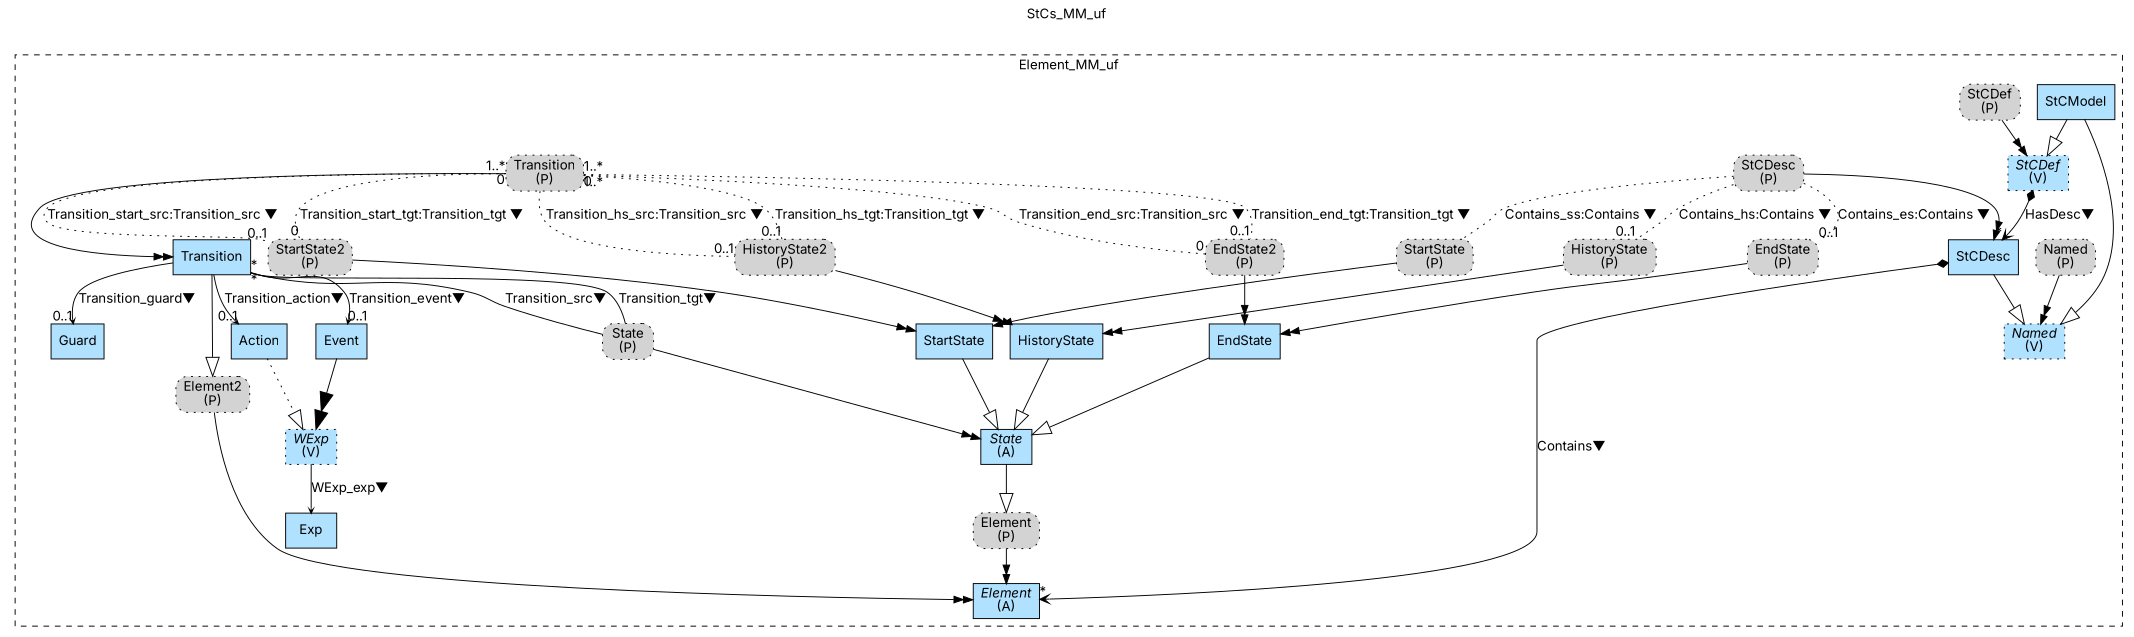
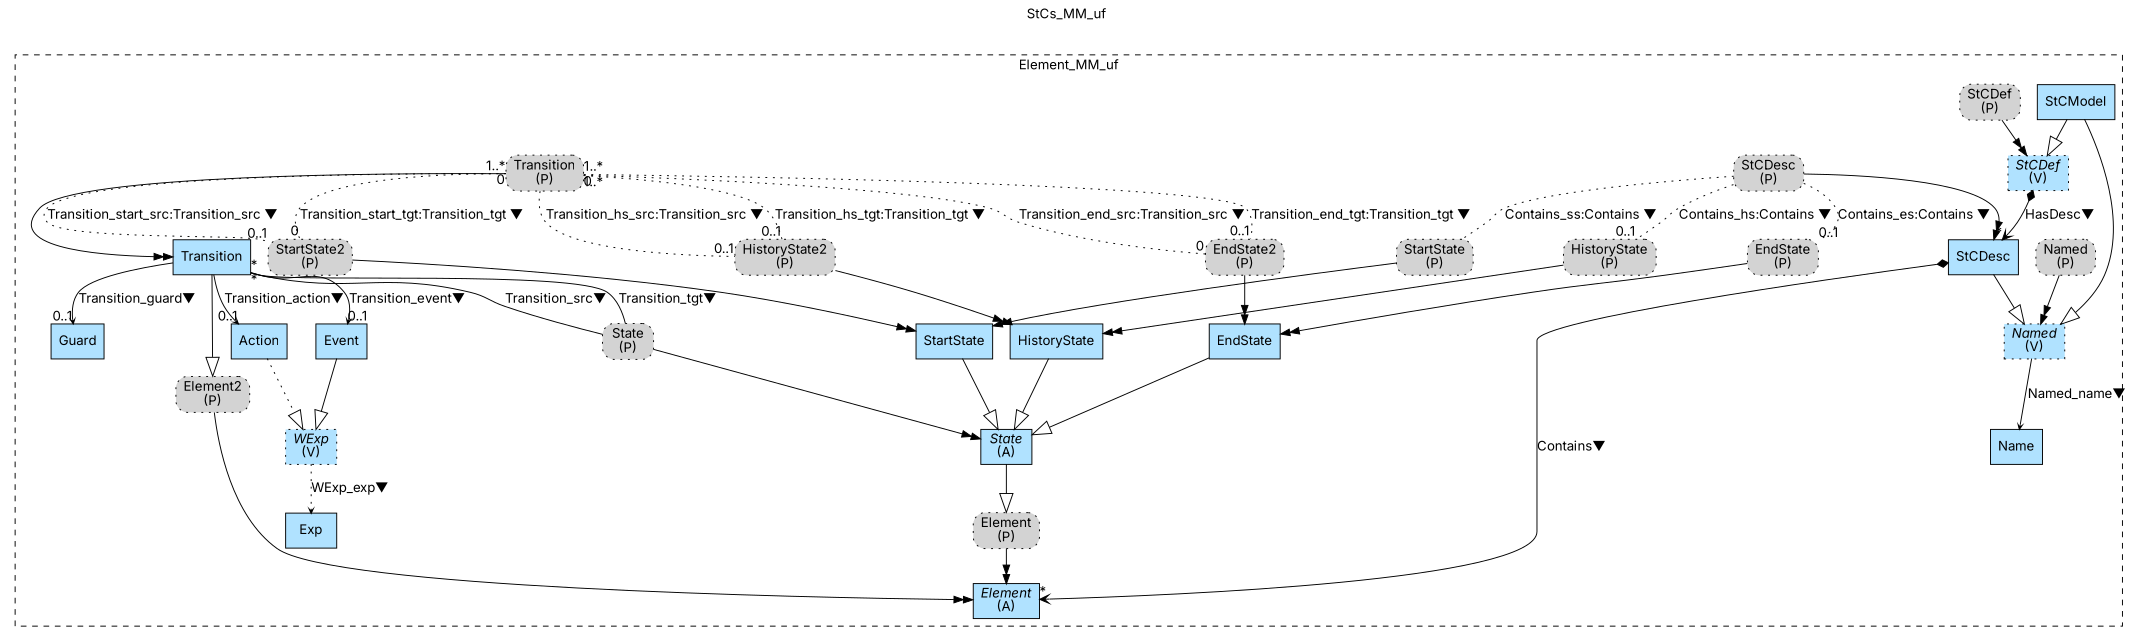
(329, 385) -> (329, 385)
none -> (2017, 447)
(311, 486) -> (311, 486)
